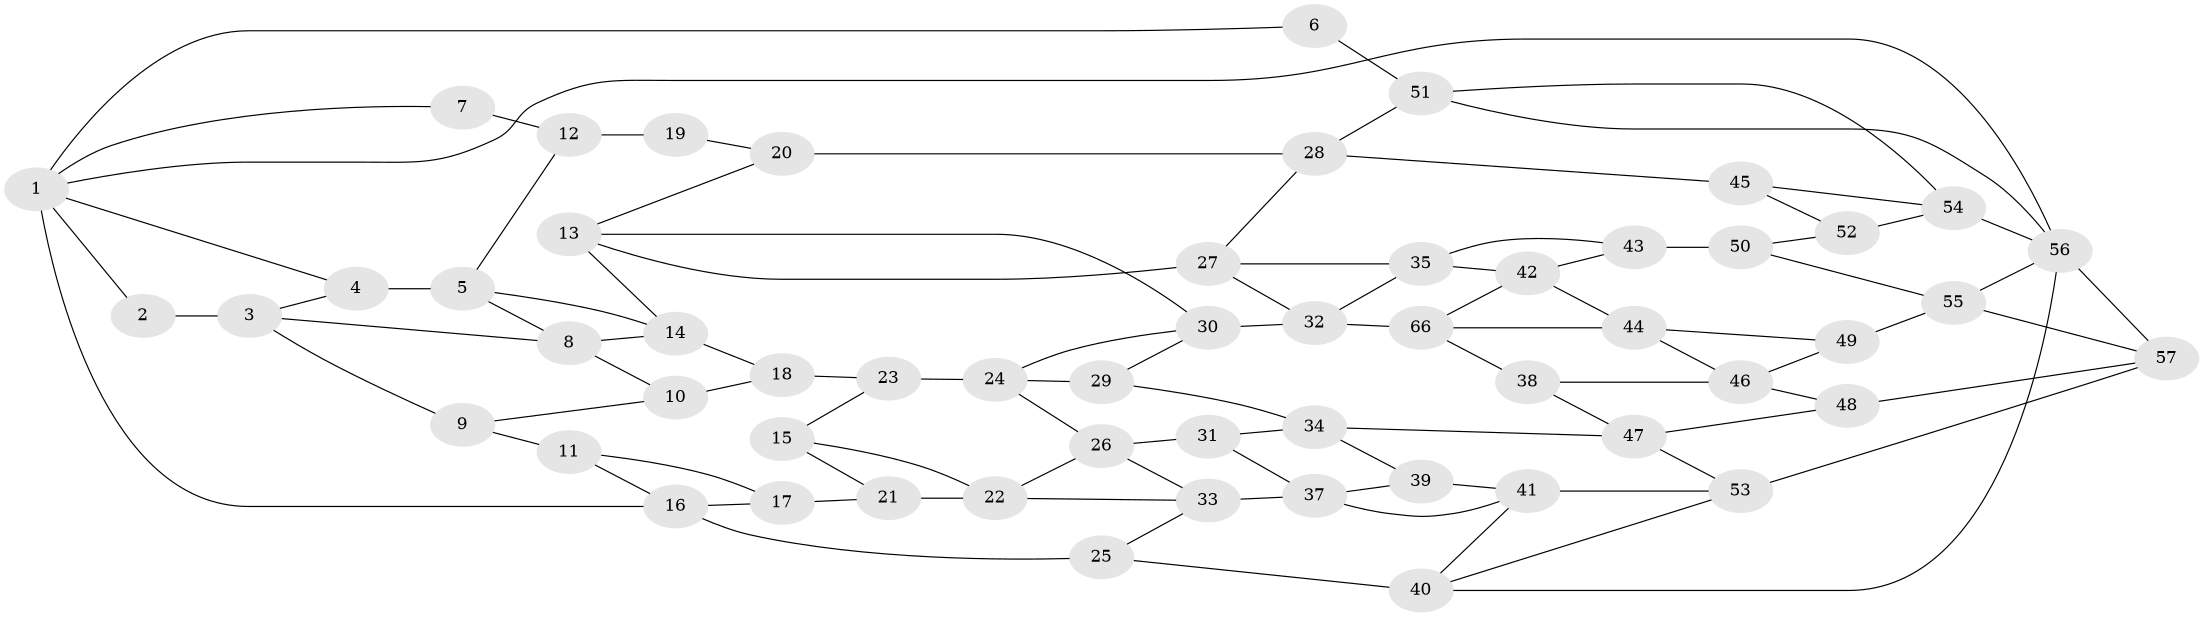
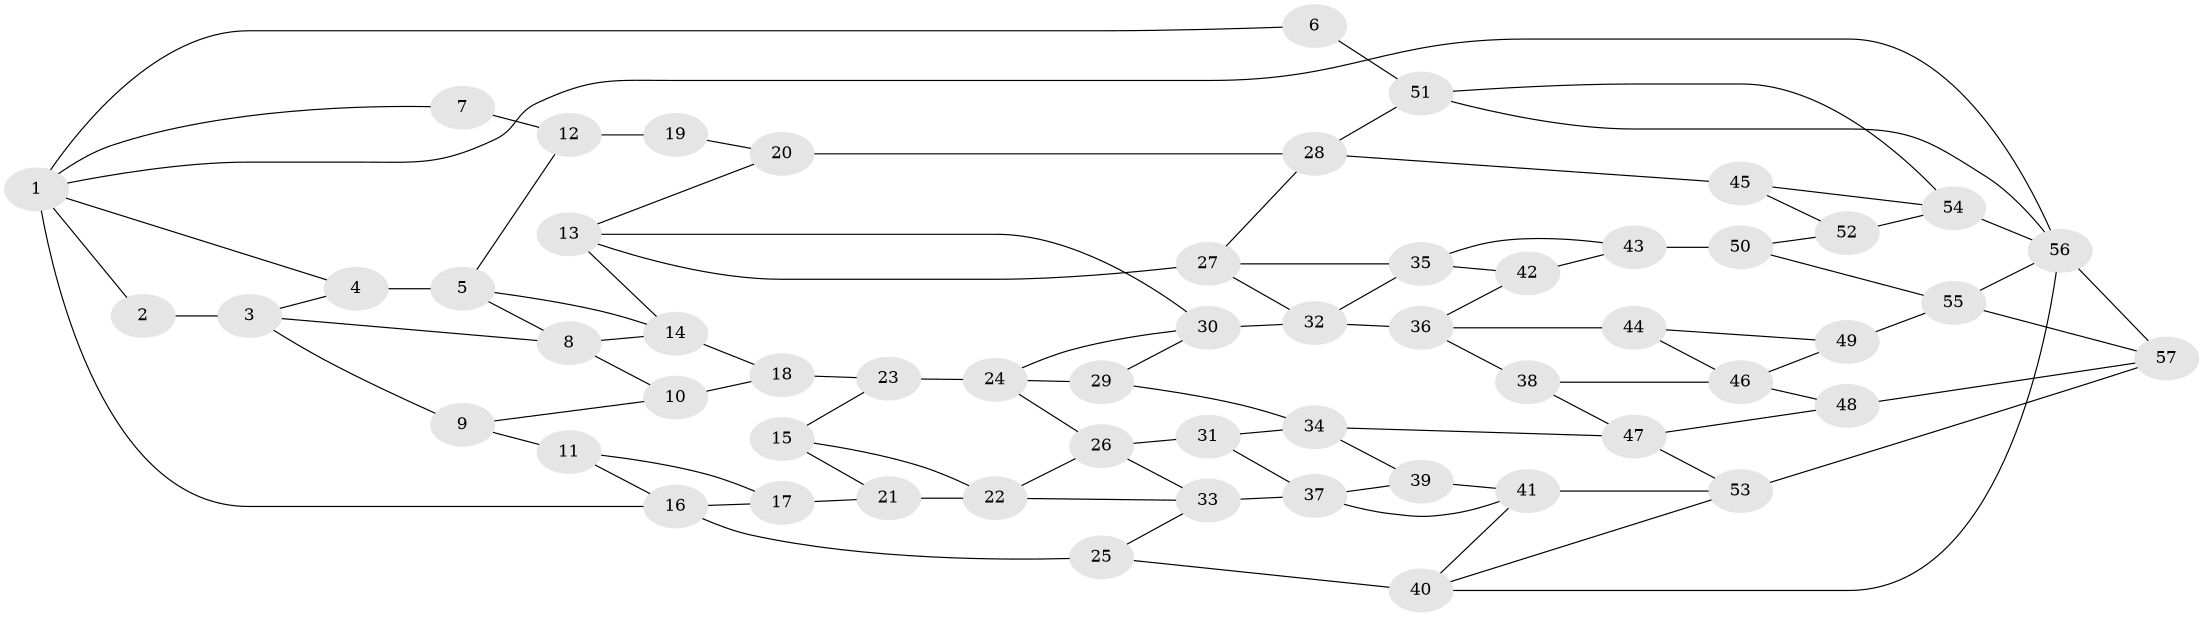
(1581, 301) -> none
(1421, 328) -> (1421, 328)
